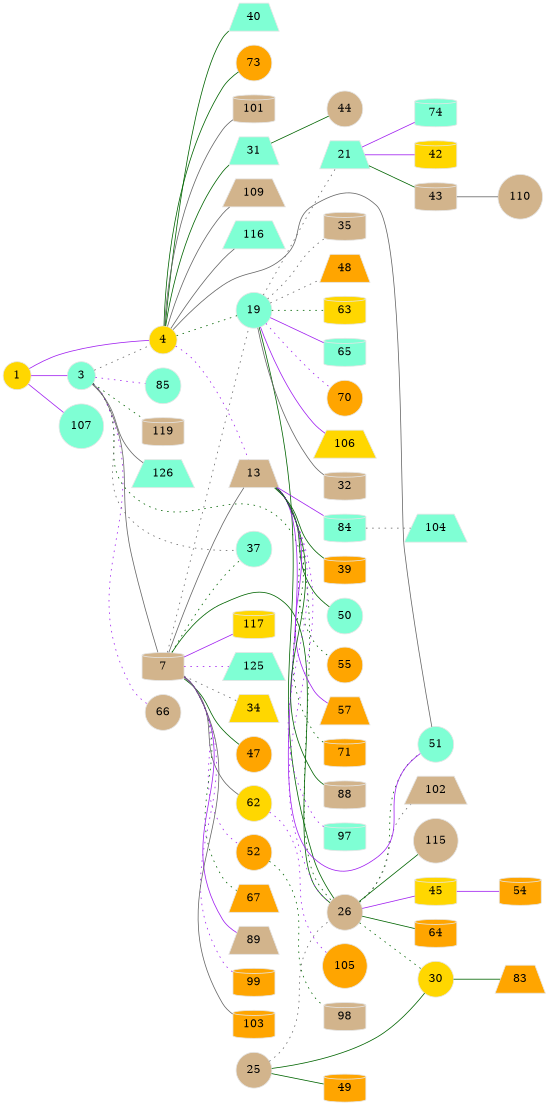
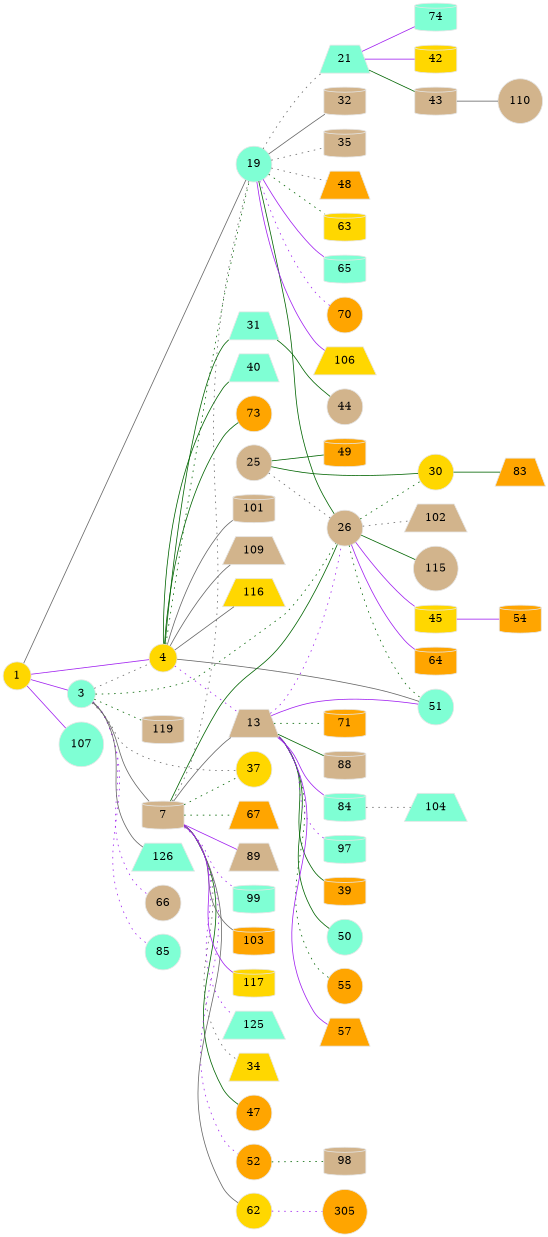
(254, 235) -> (254, 593)
none -> (135, 422)
(254, 549) -> (254, 769)
(388, 922) -> (377, 601)
(345, 966) -> (345, 1212)
(254, 982) -> (254, 899)
